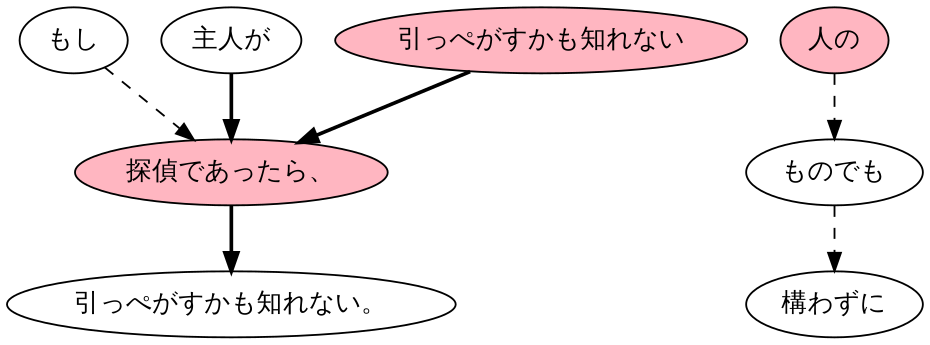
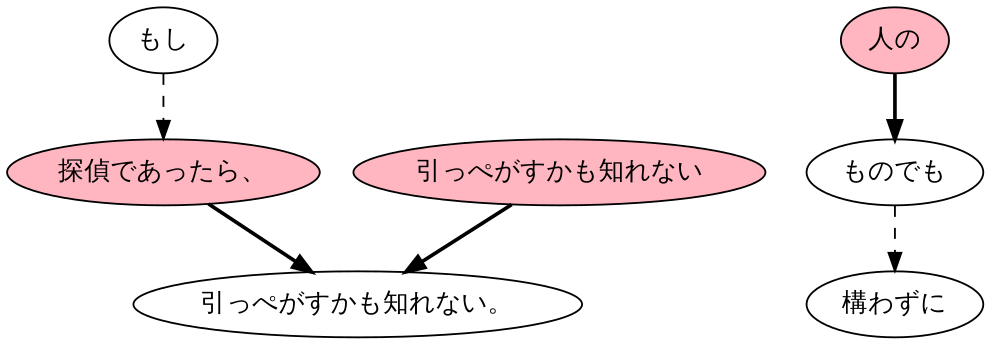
(231, 40) -> none
(835, 97) -> (895, 97)
(393, 103) -> (467, 233)
